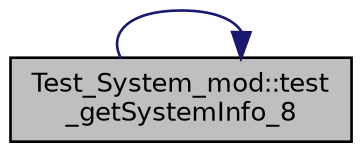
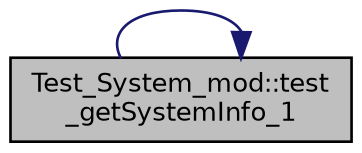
(181, 100) -> (181, 100)
